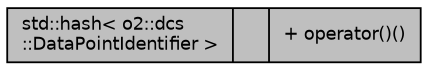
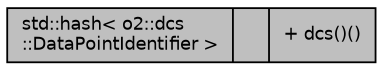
(345, 34) -> (322, 34)
